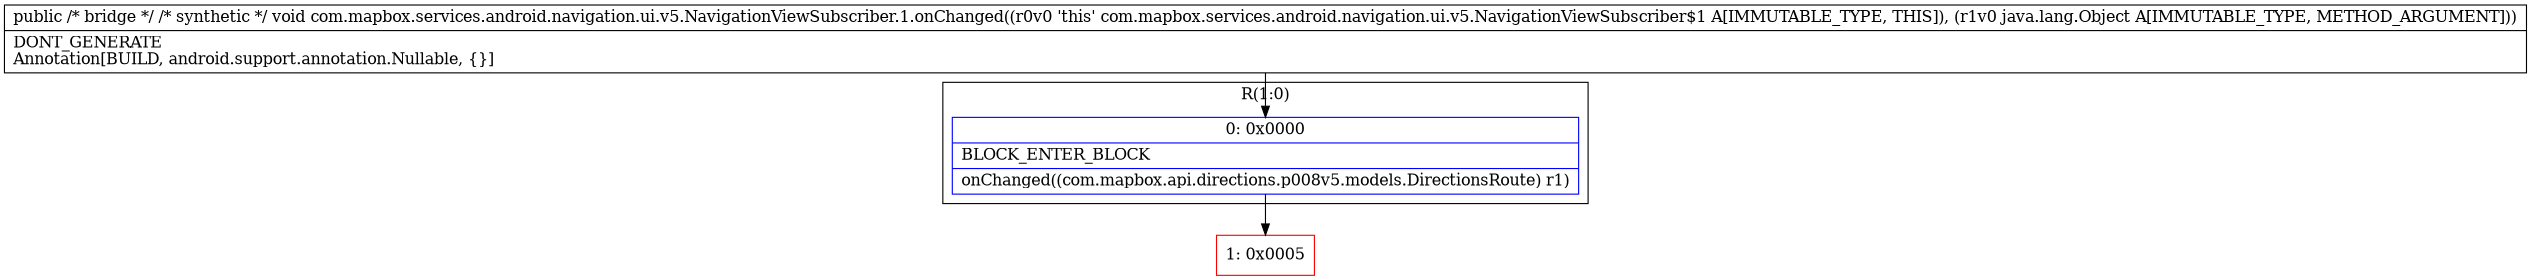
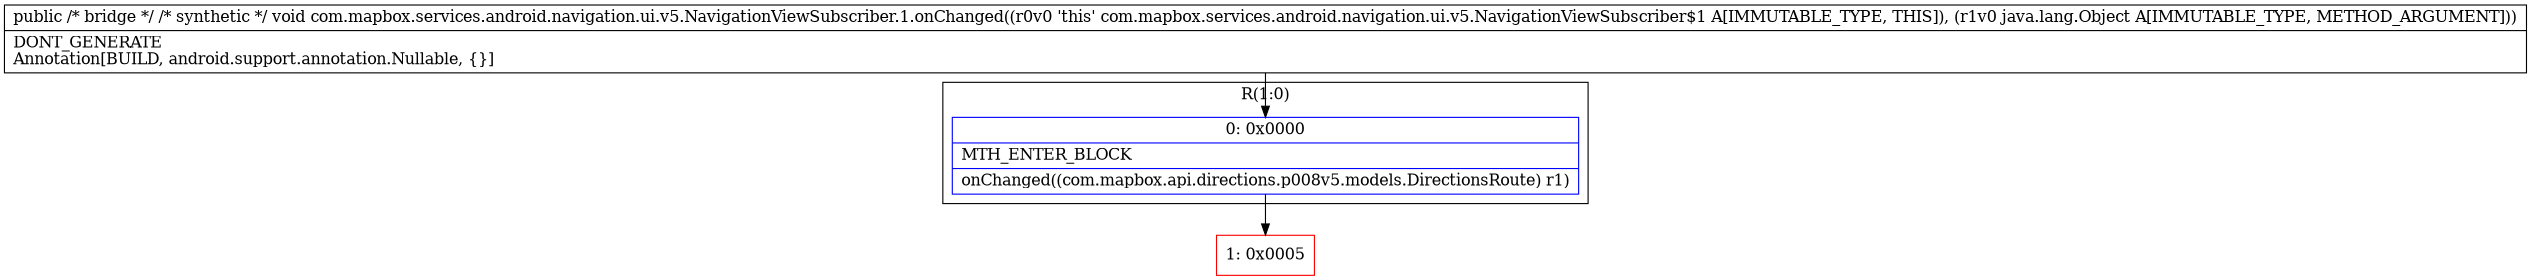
(1056, 155) -> (1047, 155)
